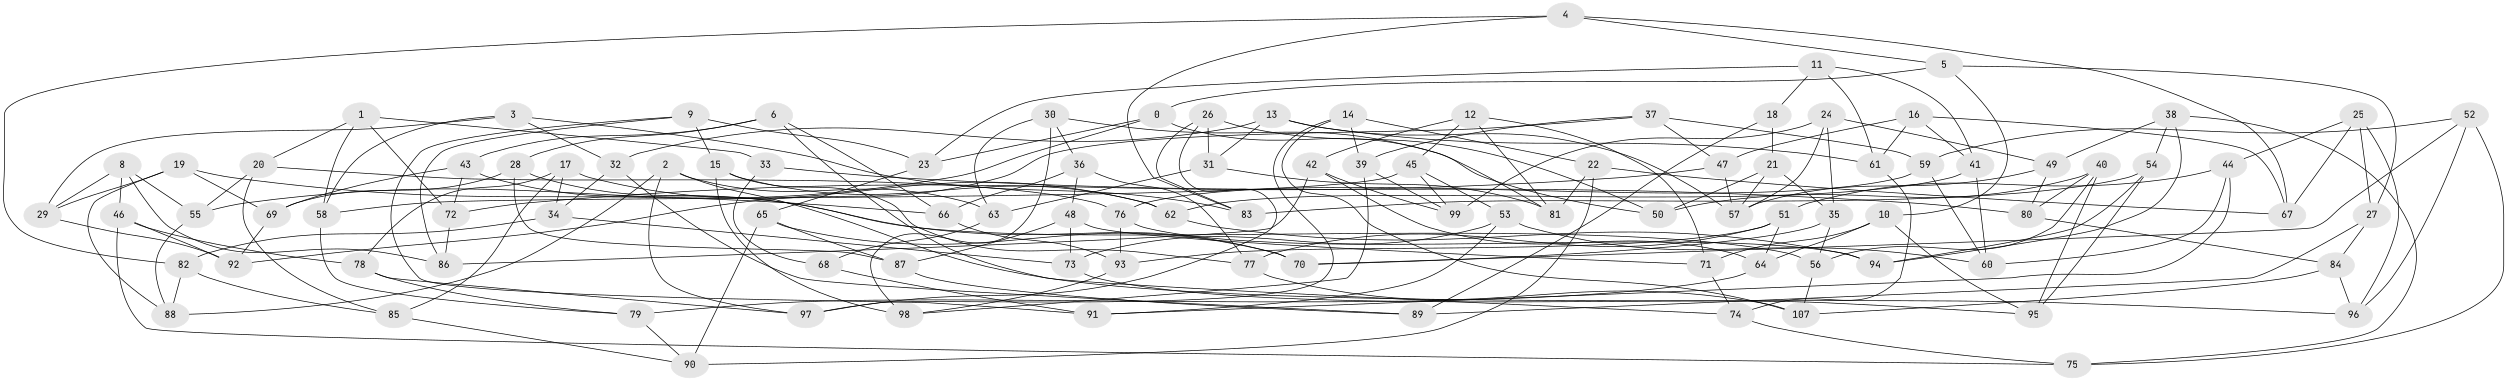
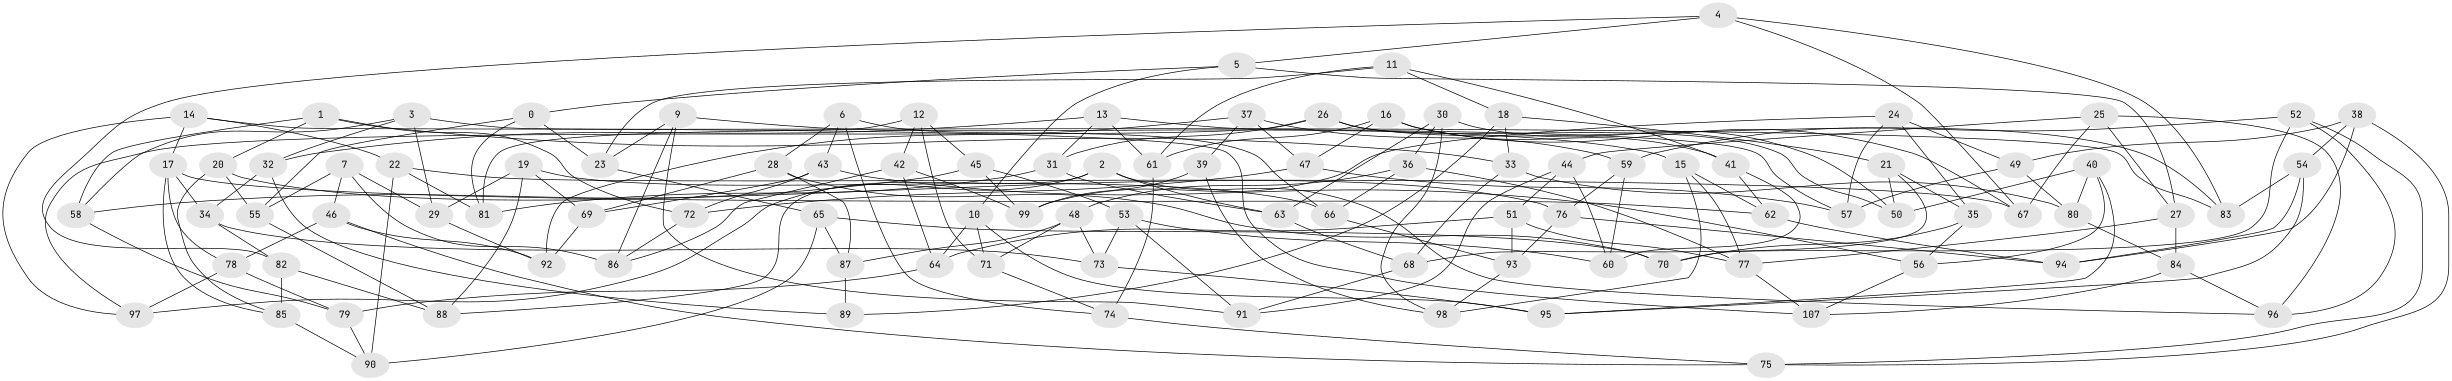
(1355, 140) -> (179, 140)
none -> (1508, 145)
(122, 165) -> (345, 165)
(1756, 188) -> (1595, 252)
(1904, 294) -> (1960, 244)
